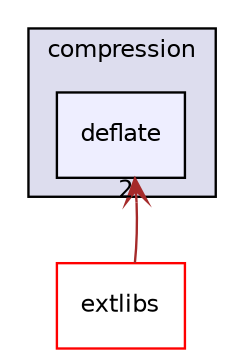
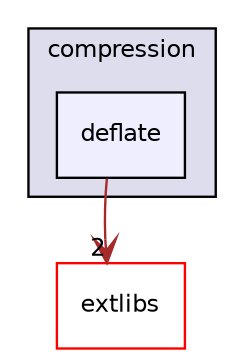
(137, 233) -> (105, 212)
